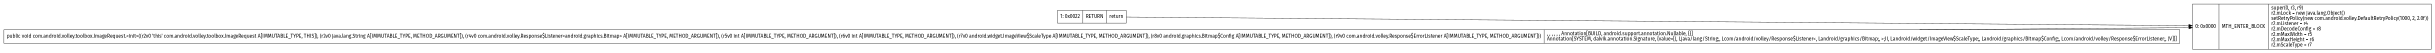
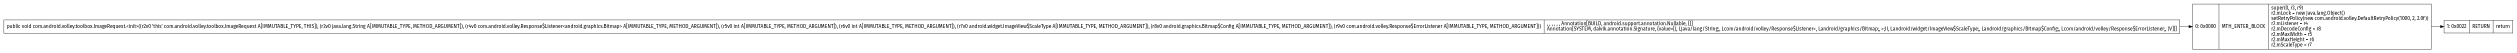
(1658, 21) -> (2436, 27)
